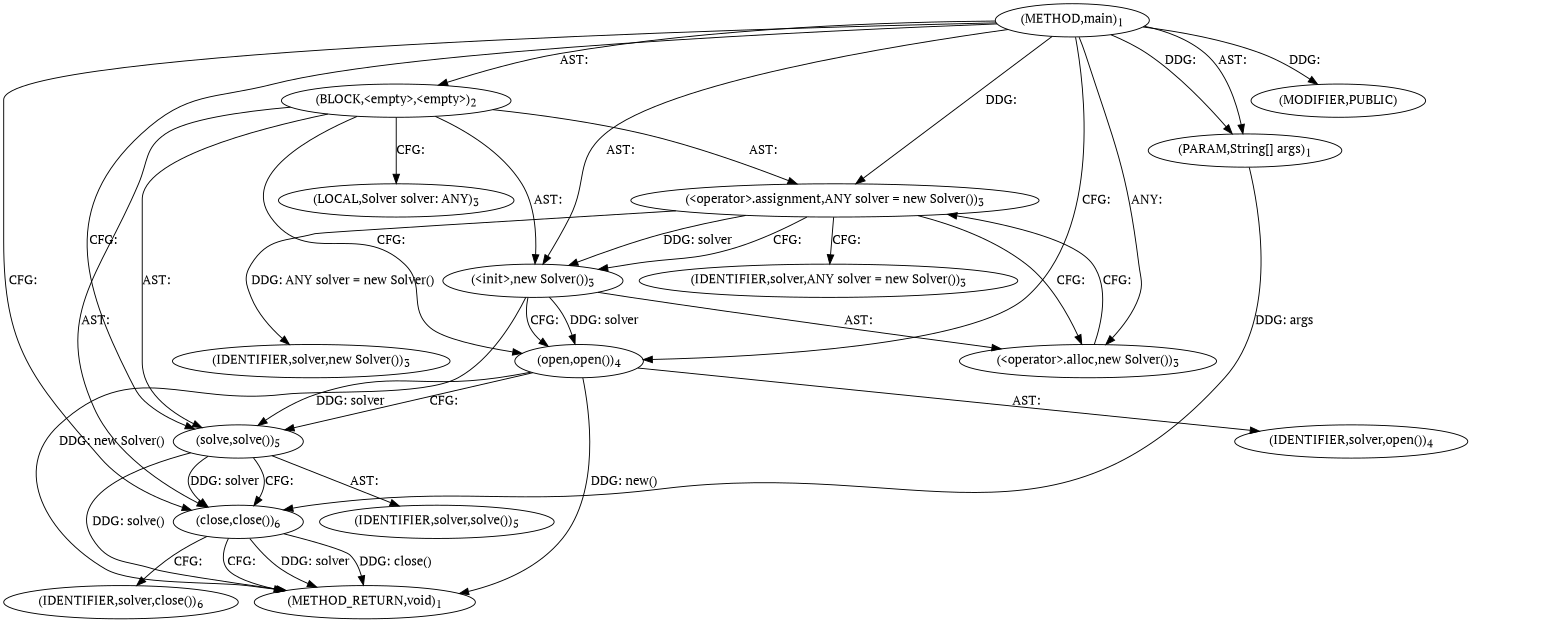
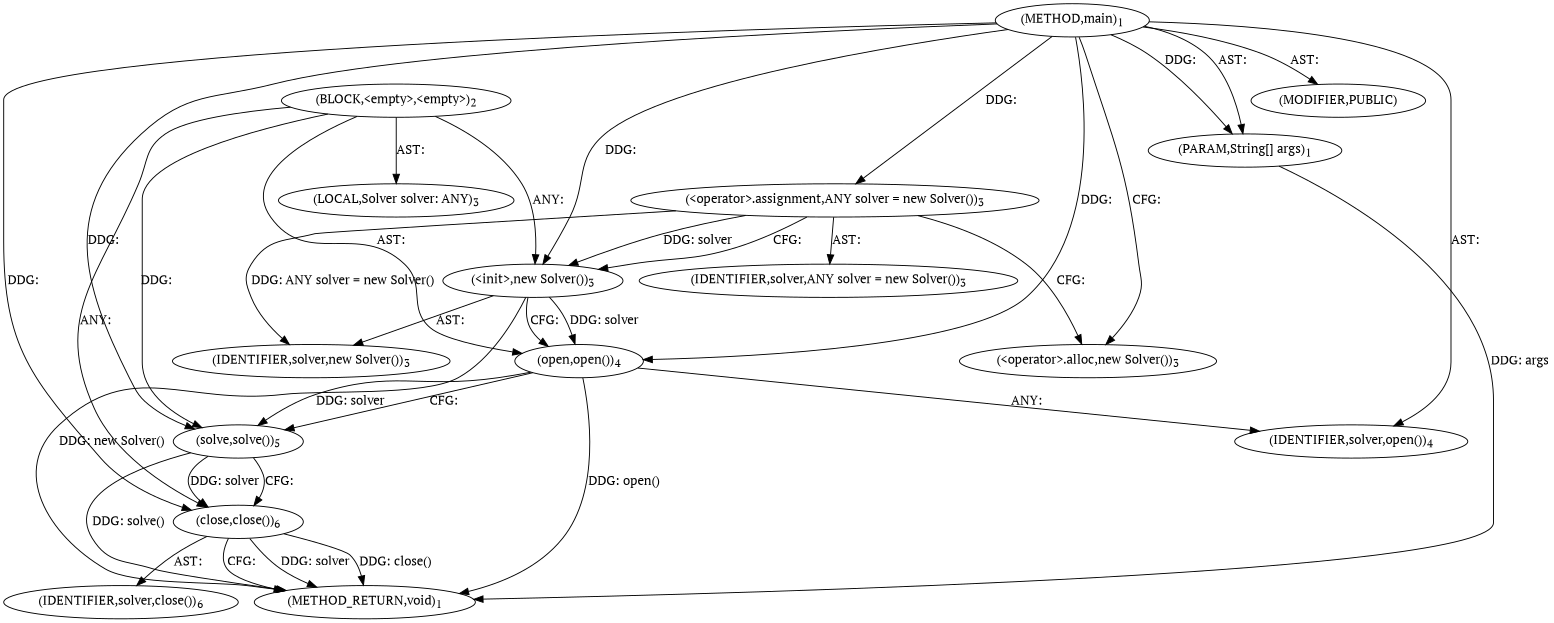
(719, 34) -> (1451, 108)
(1306, 60) -> (1306, 60)
(643, 134) -> none
(412, 151) -> (412, 151)
(623, 151) -> (623, 151)
(550, 200) -> (550, 200)
(1098, 200) -> (1098, 200)
(1149, 200) -> (1149, 200)
(105, 241) -> (105, 241)
(393, 241) -> (393, 241)
(848, 241) -> (848, 241)
(1072, 248) -> none
(25, 281) -> (25, 281)
(158, 281) -> (158, 281)
(97, 321) -> (97, 321)
(795, 321) -> (431, 318)
(1028, 401) -> (1028, 401)
(624, 482) -> (624, 482)
(885, 488) -> (1219, 569)
(437, 522) -> none
(190, 562) -> (190, 562)
